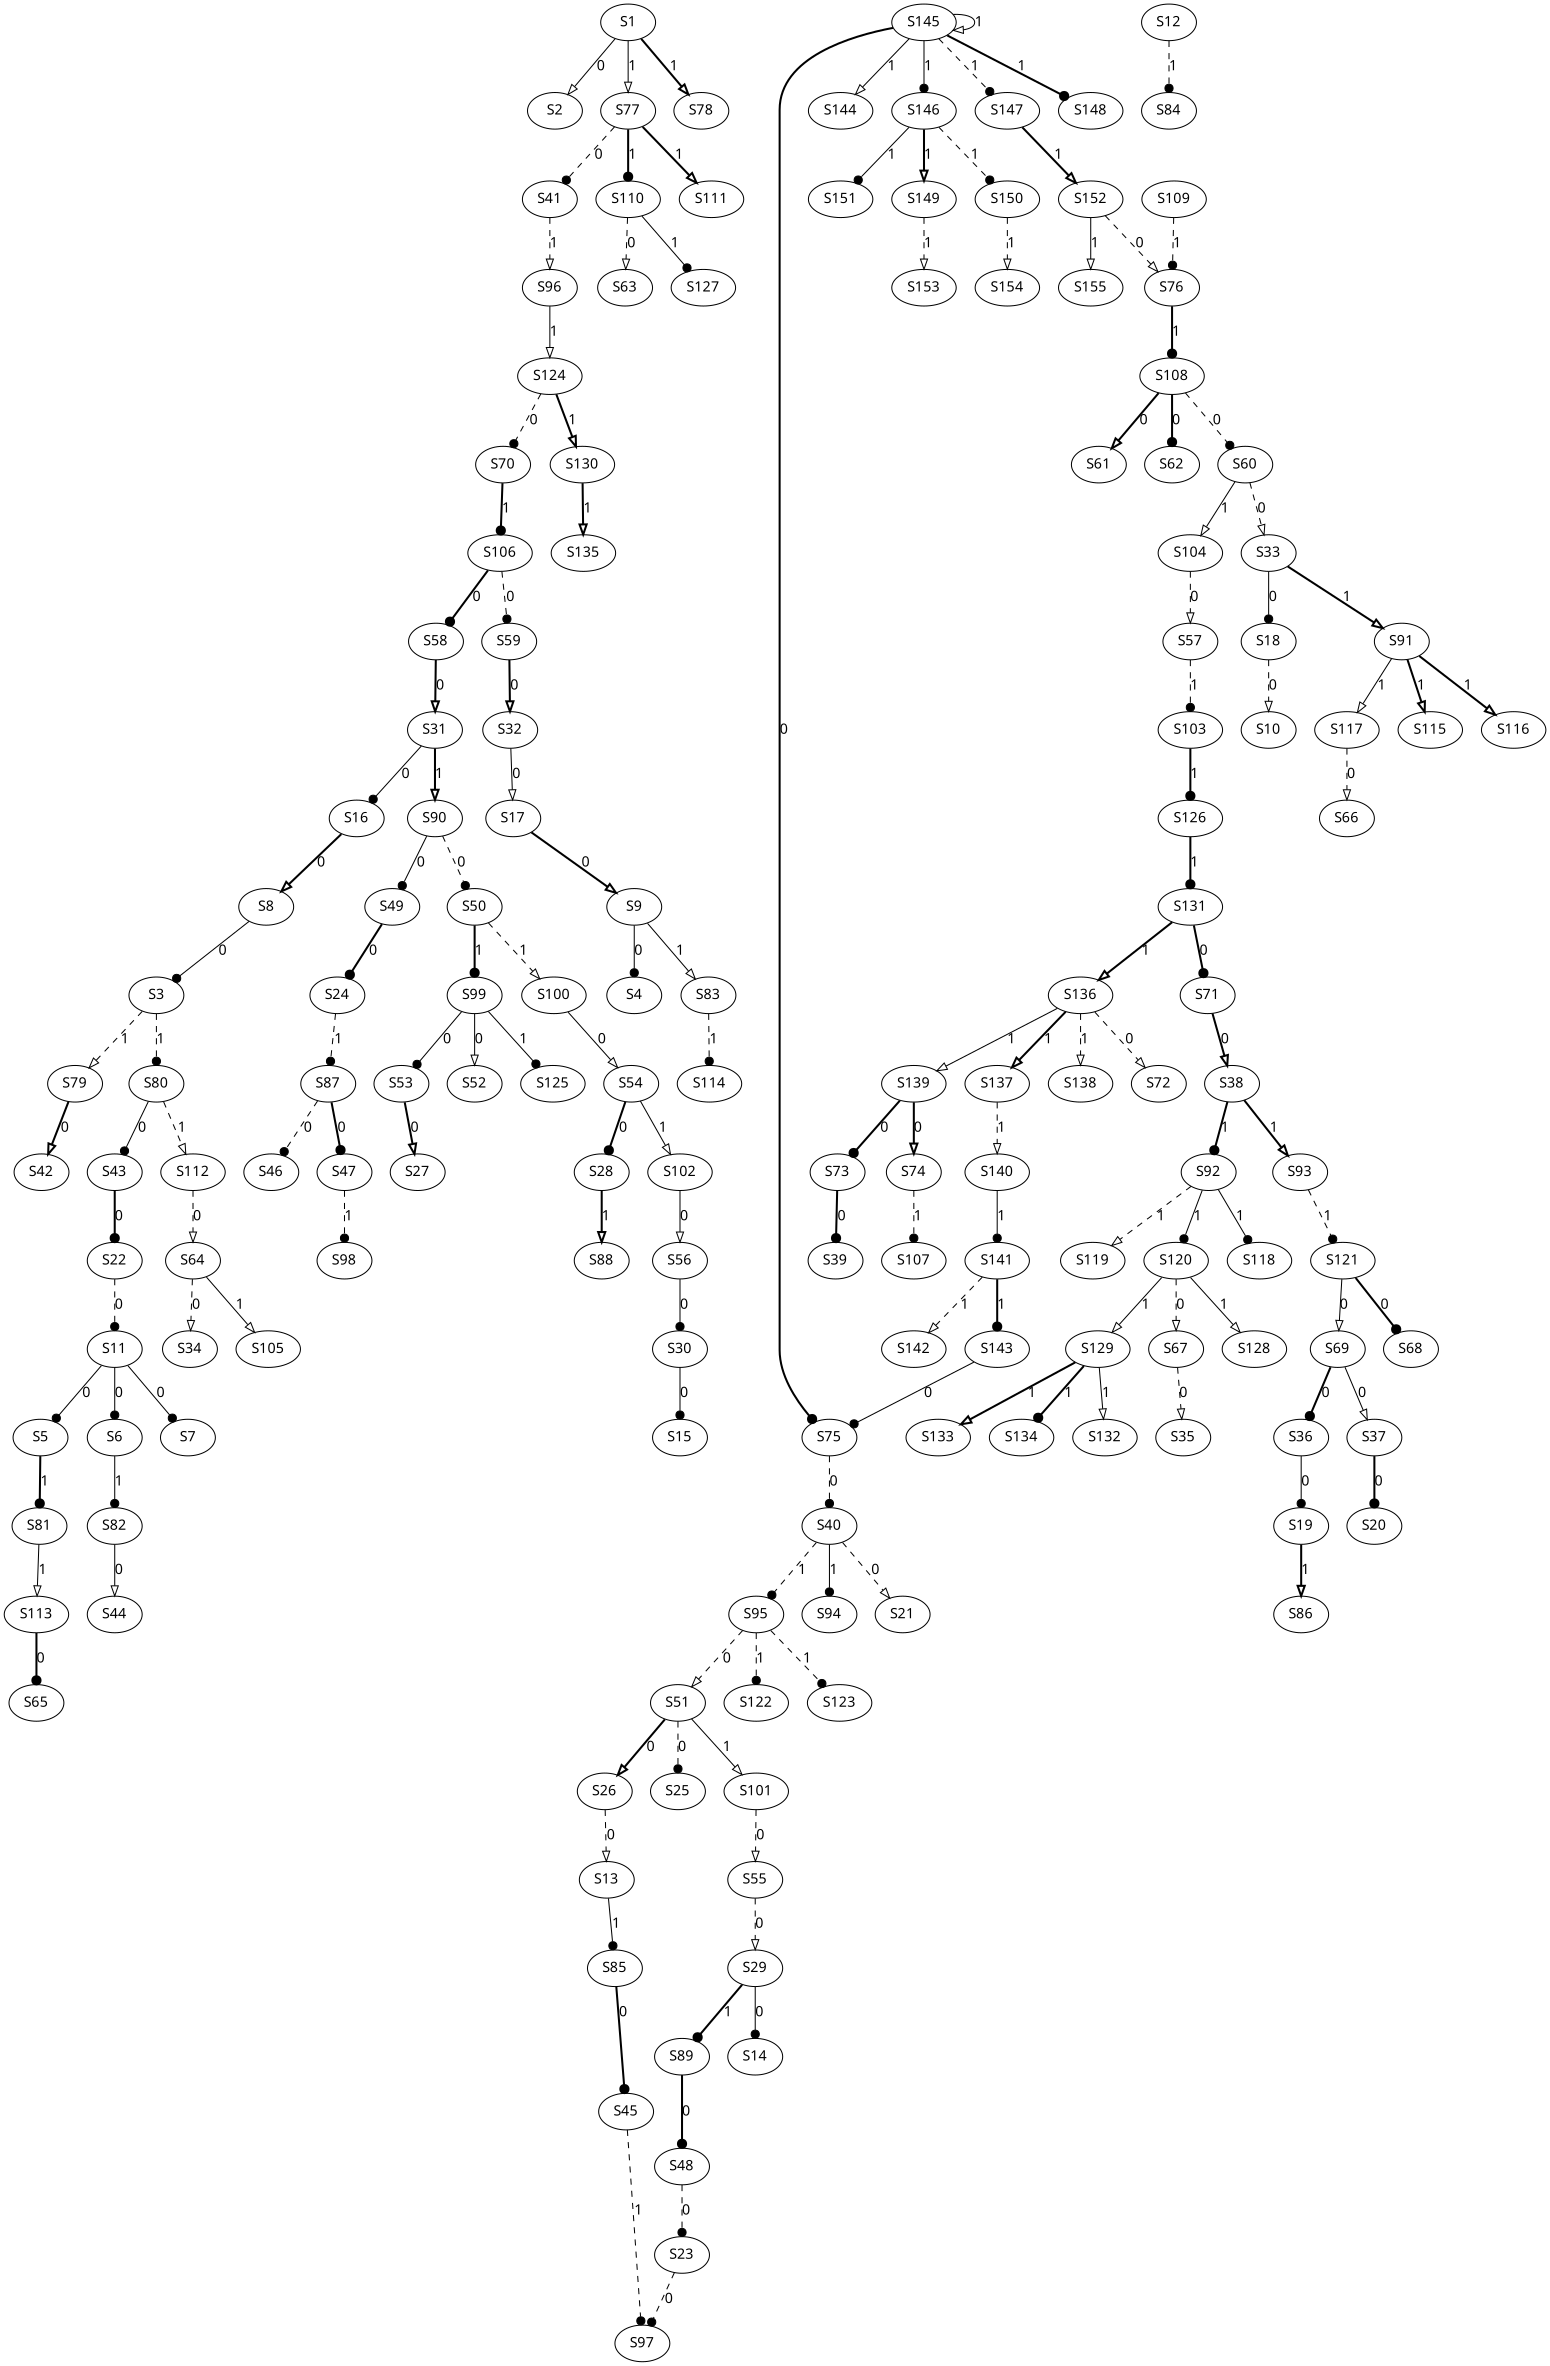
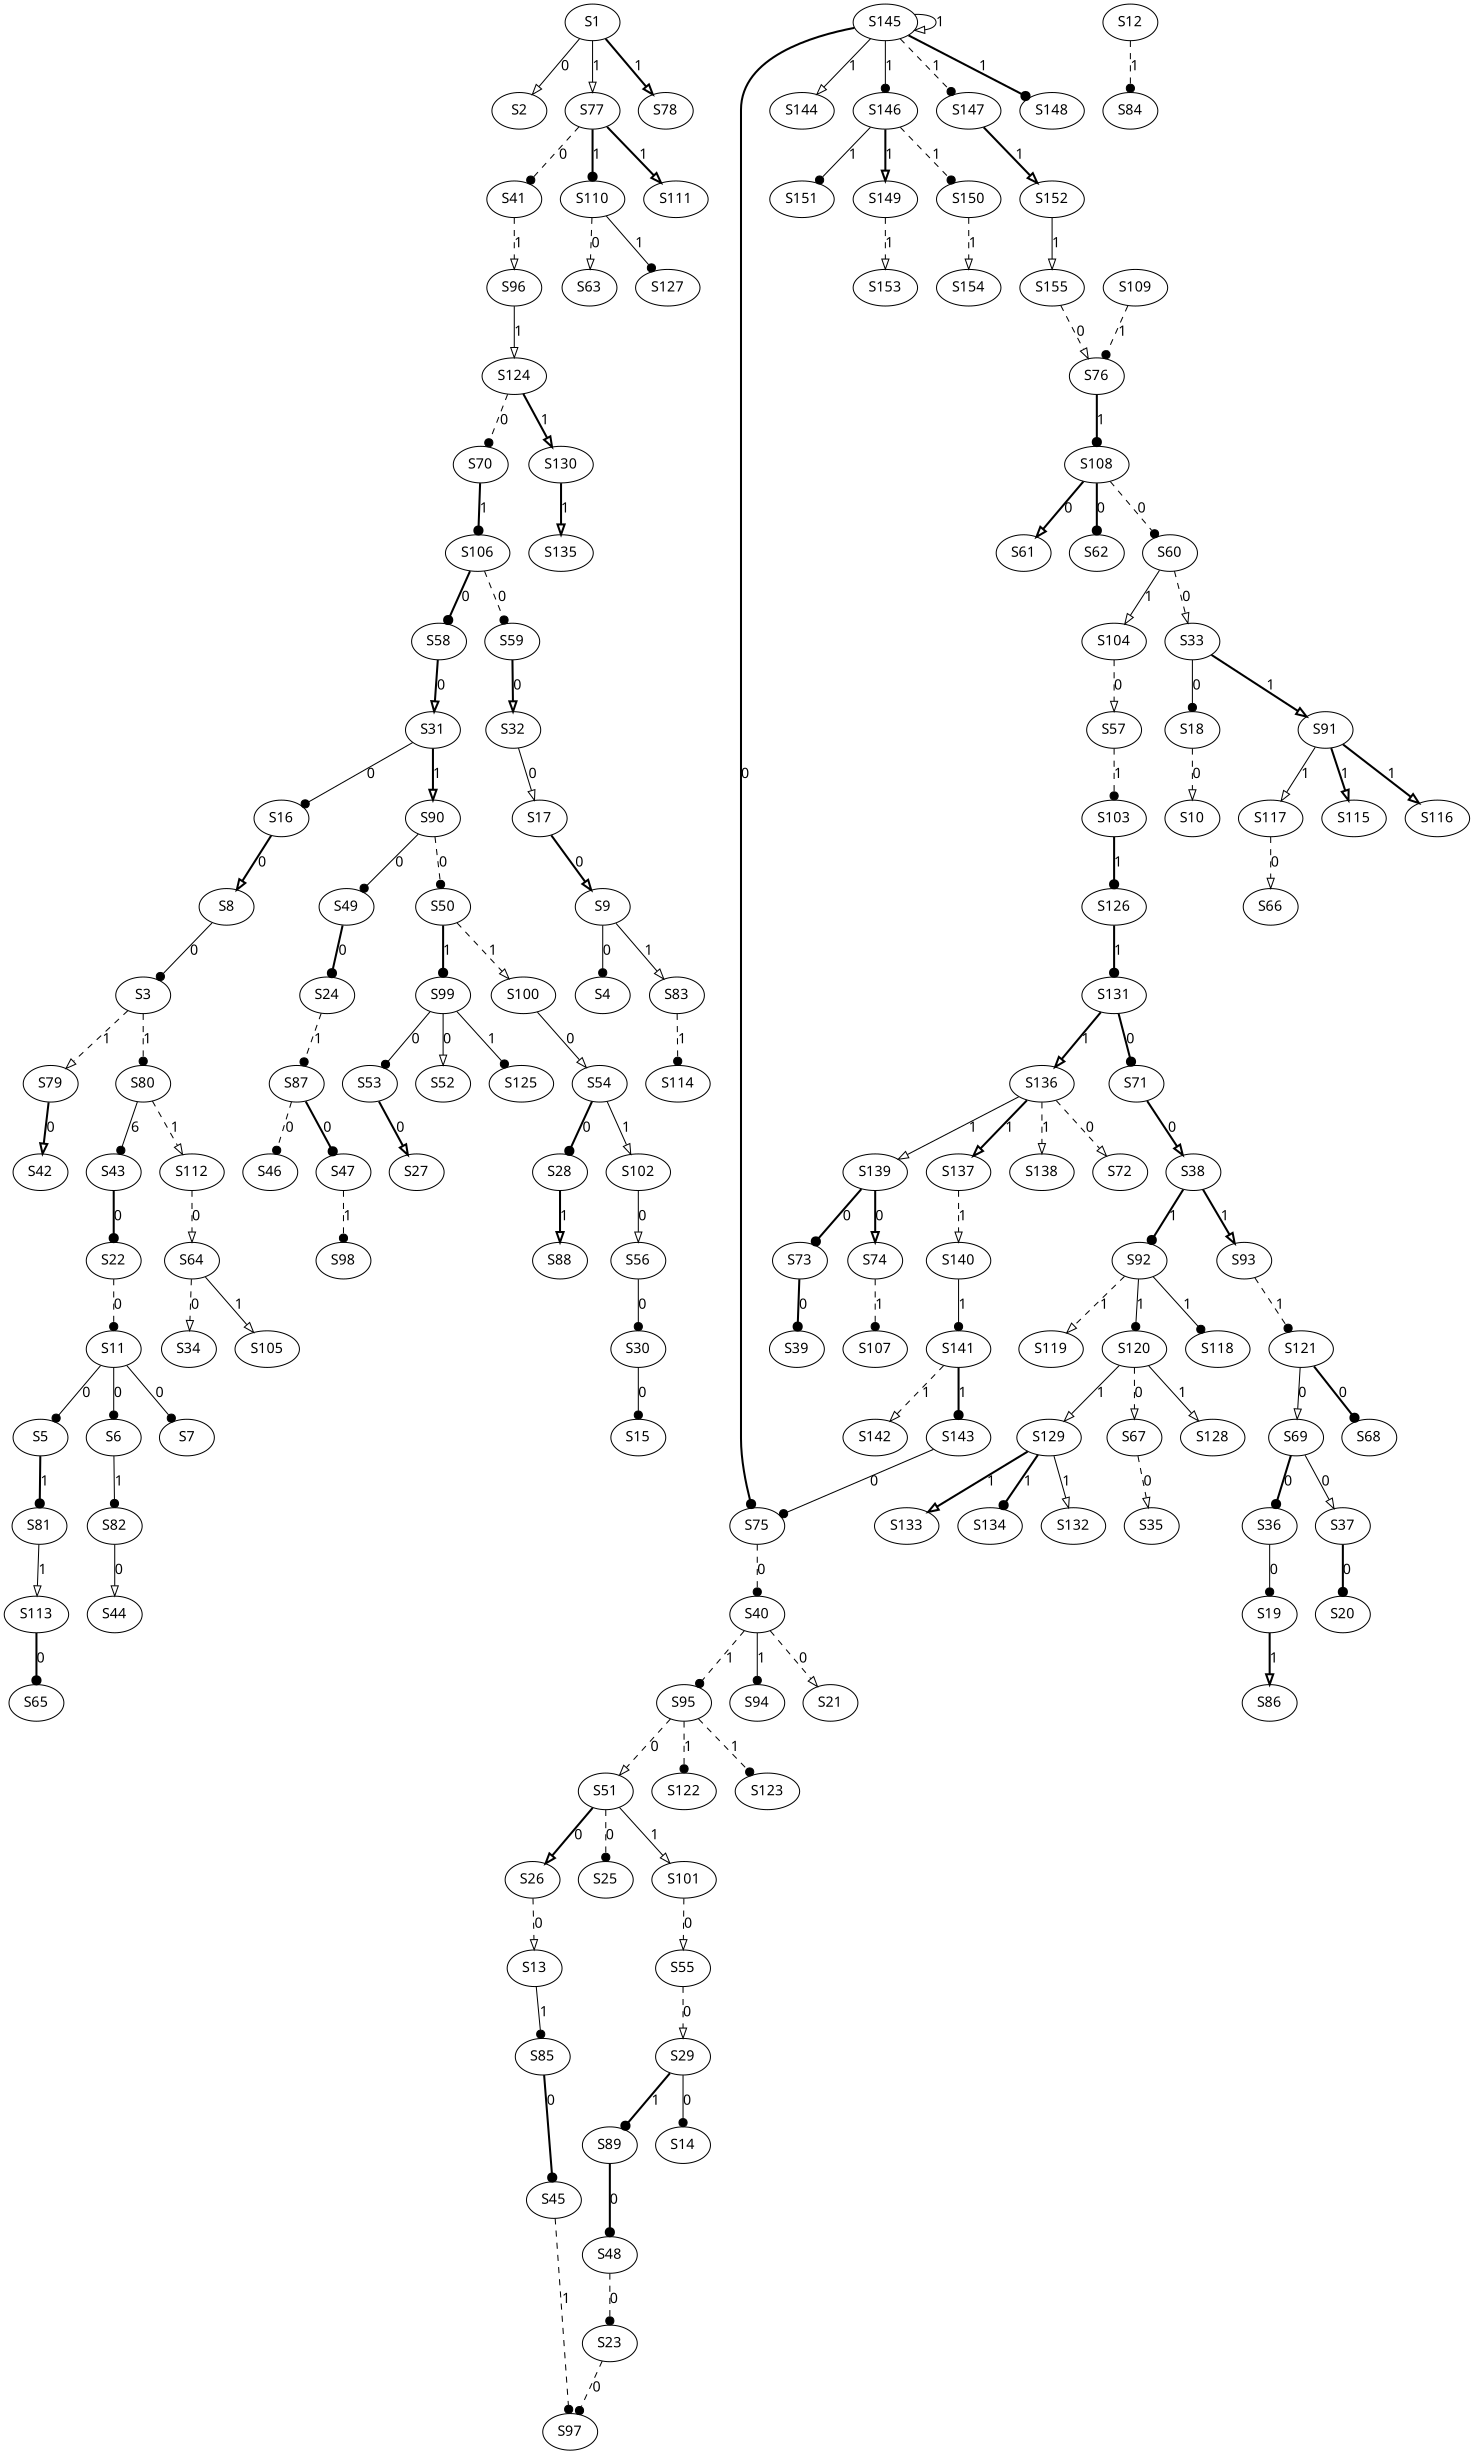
(1128, 240) -> (1072, 327)
(143, 1128) -> (136, 1128)
